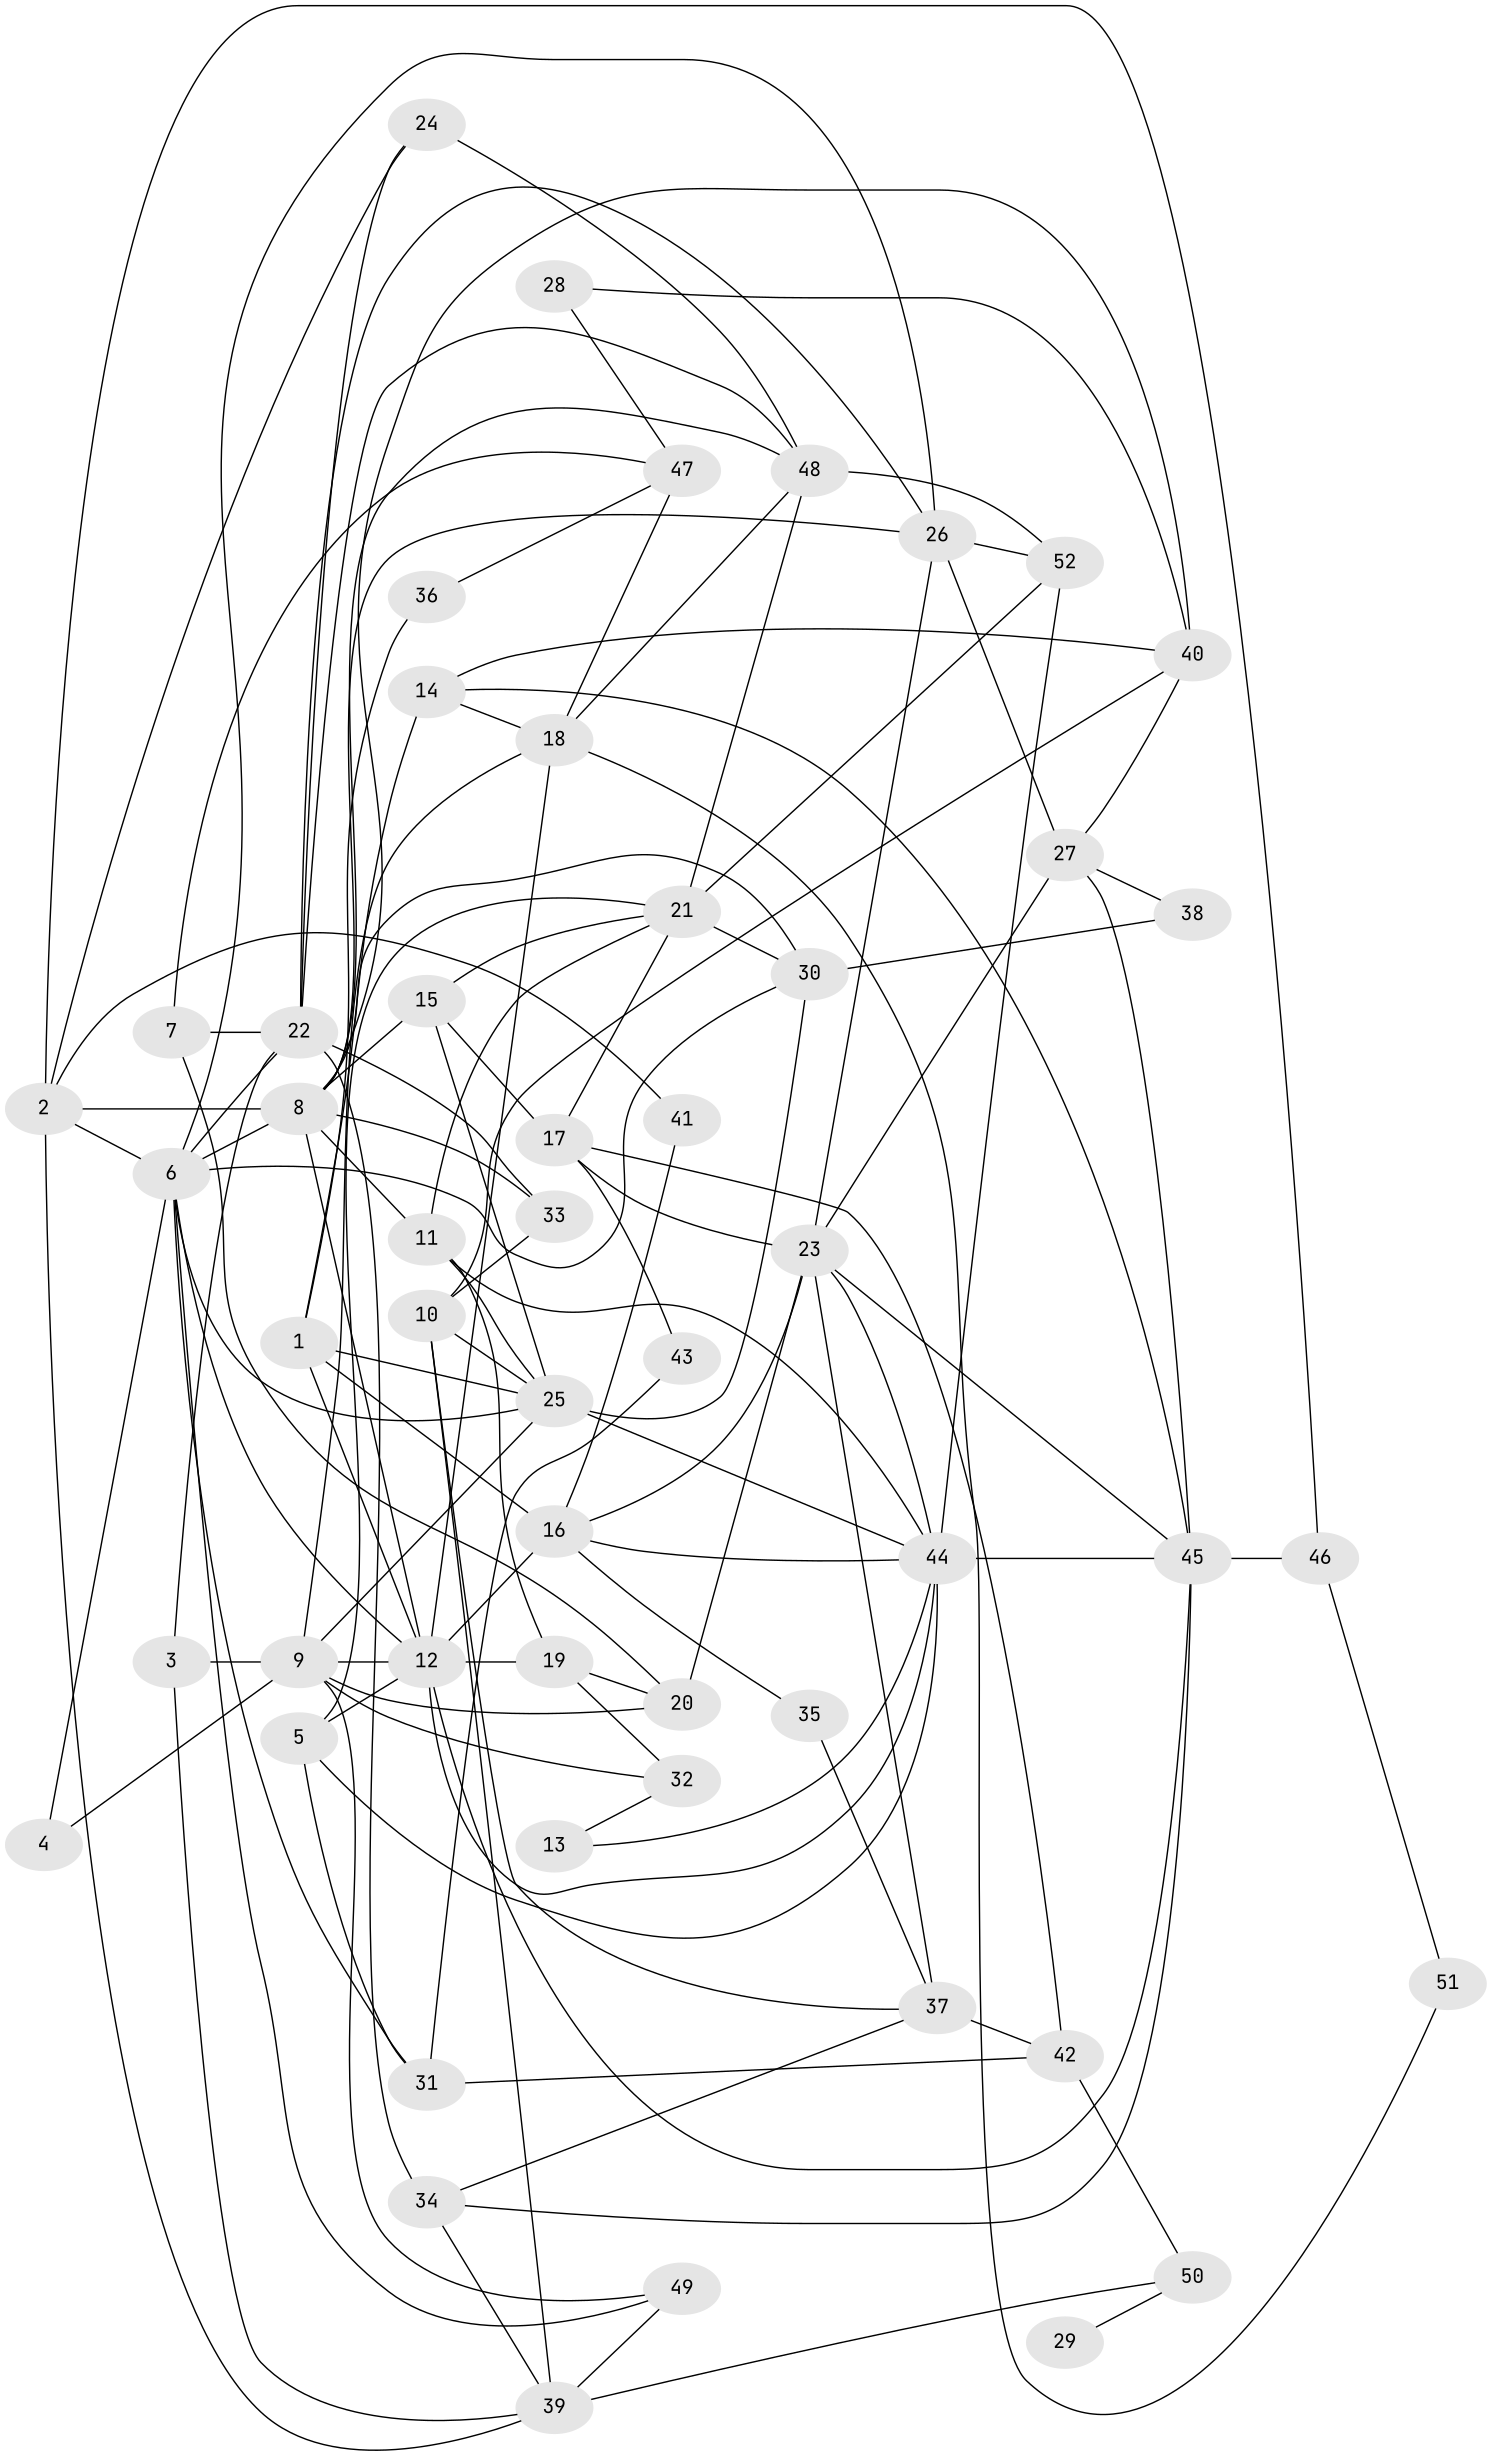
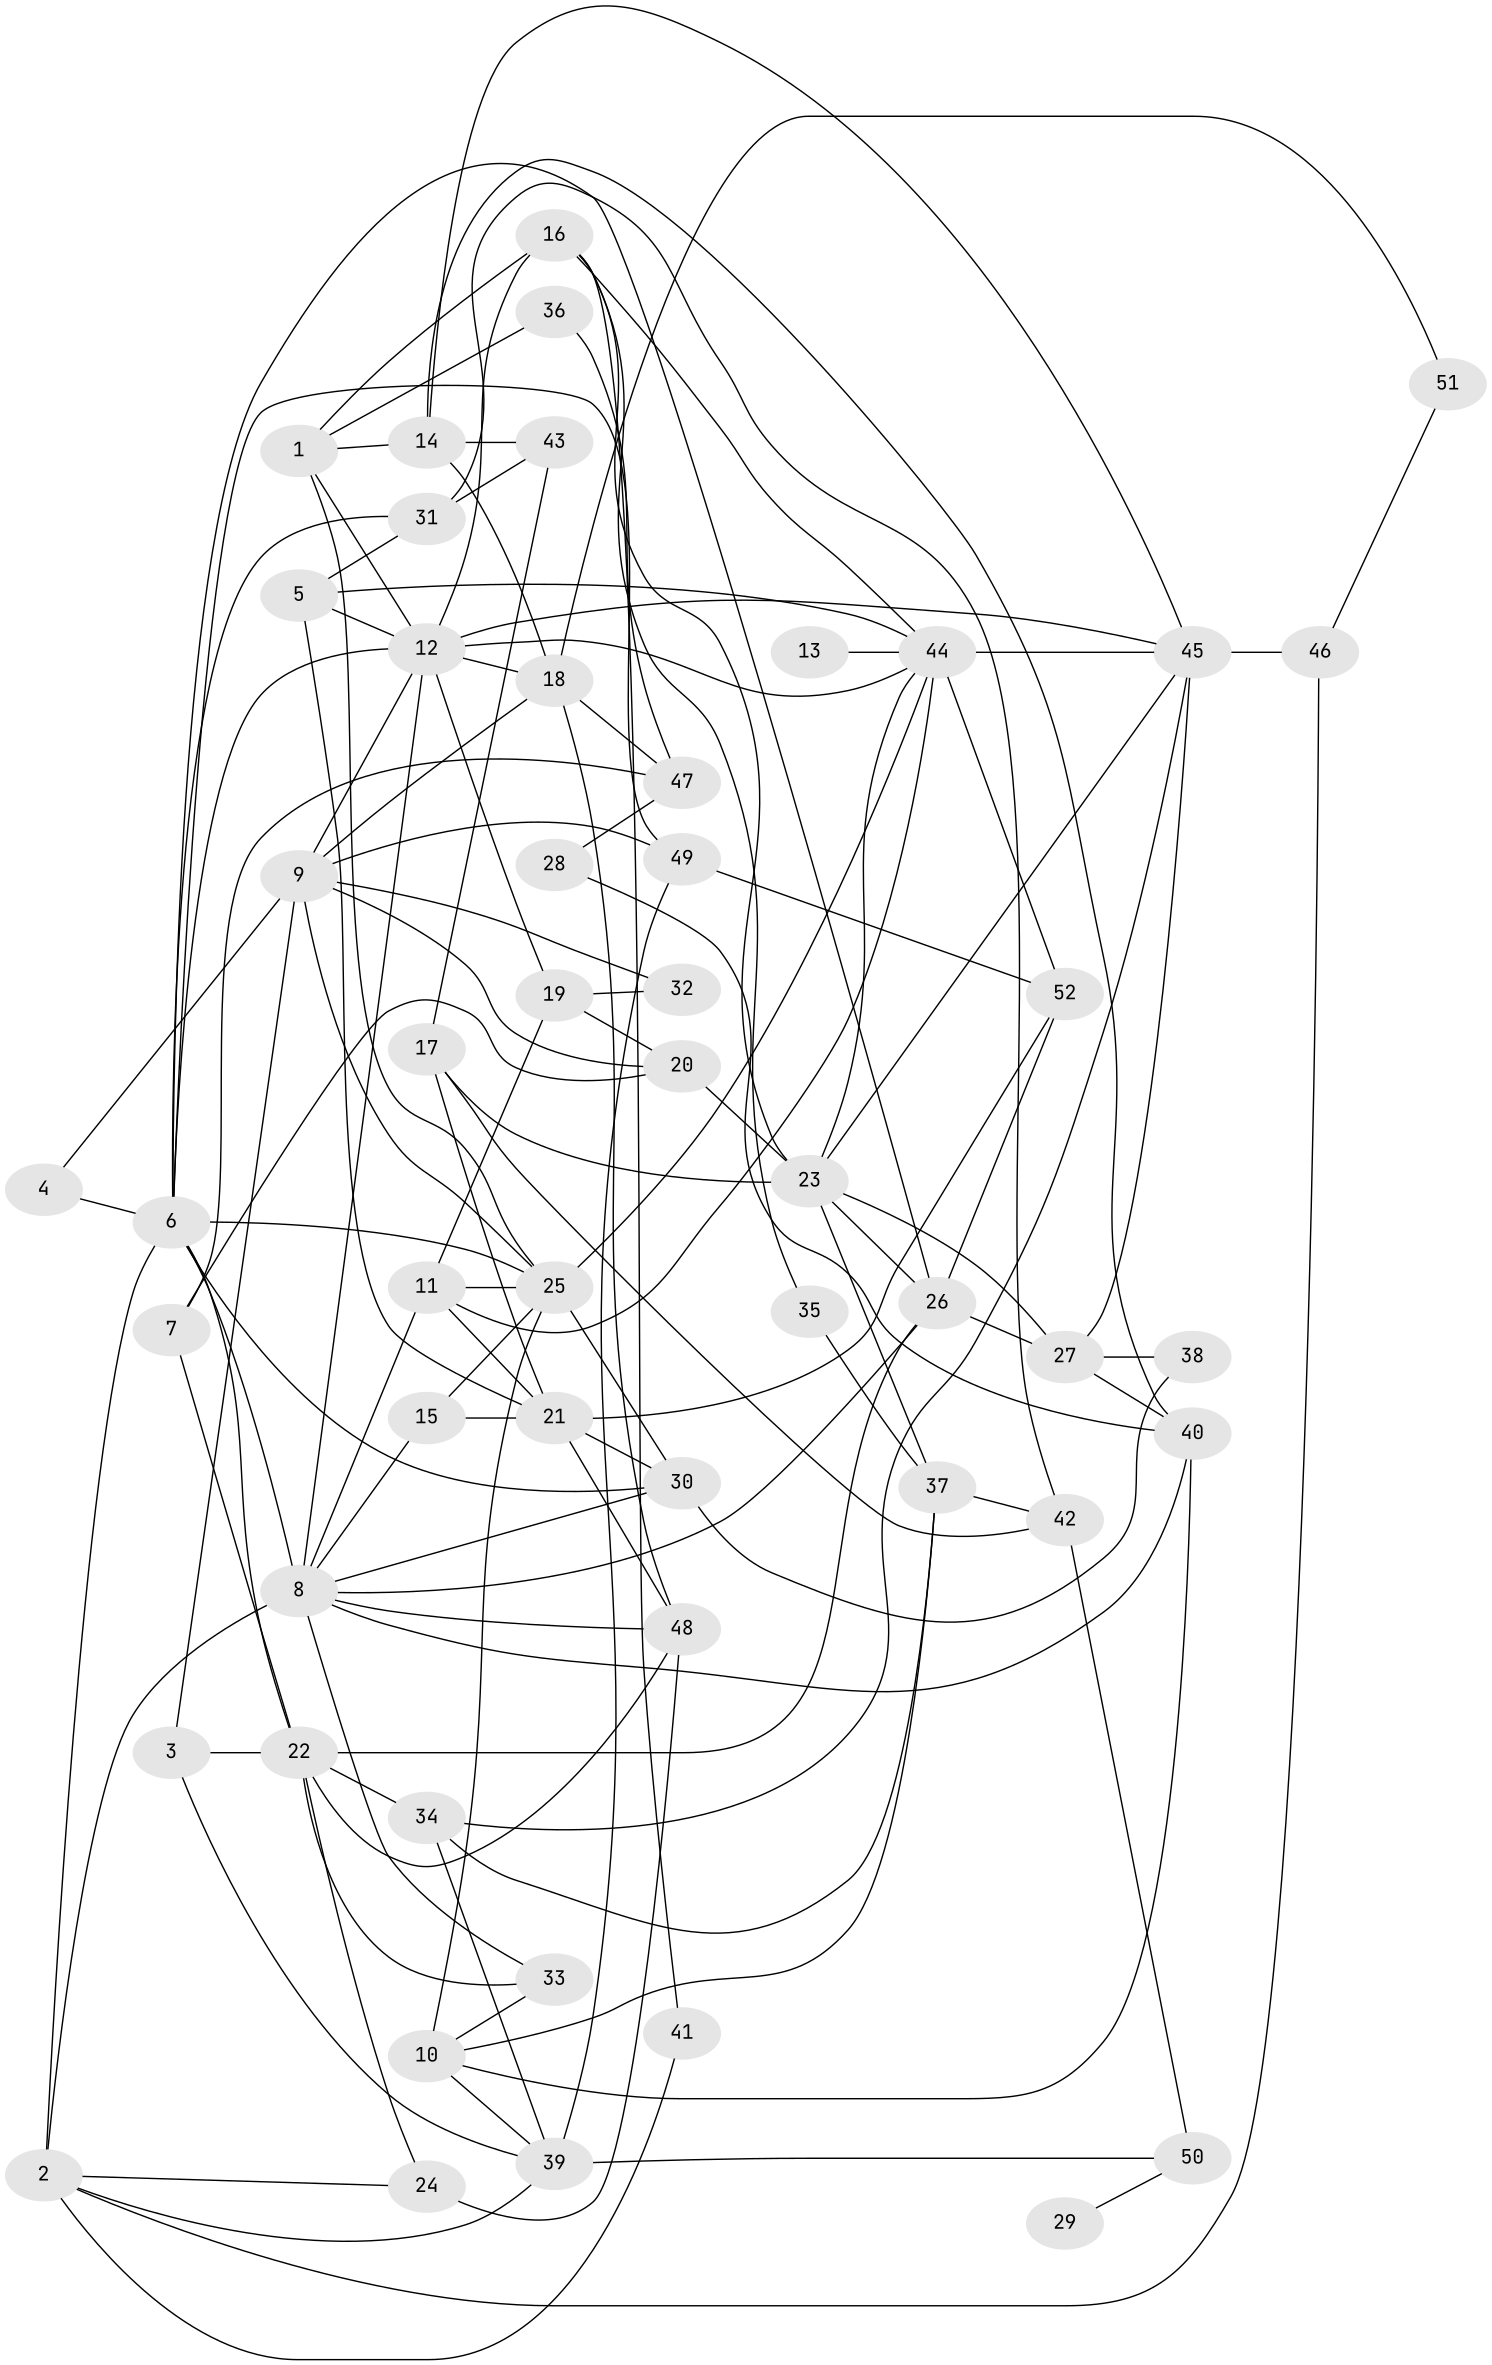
none -> (491, 442)
(952, 489) -> (889, 932)
(491, 1071) -> none
(618, 1814) -> none
